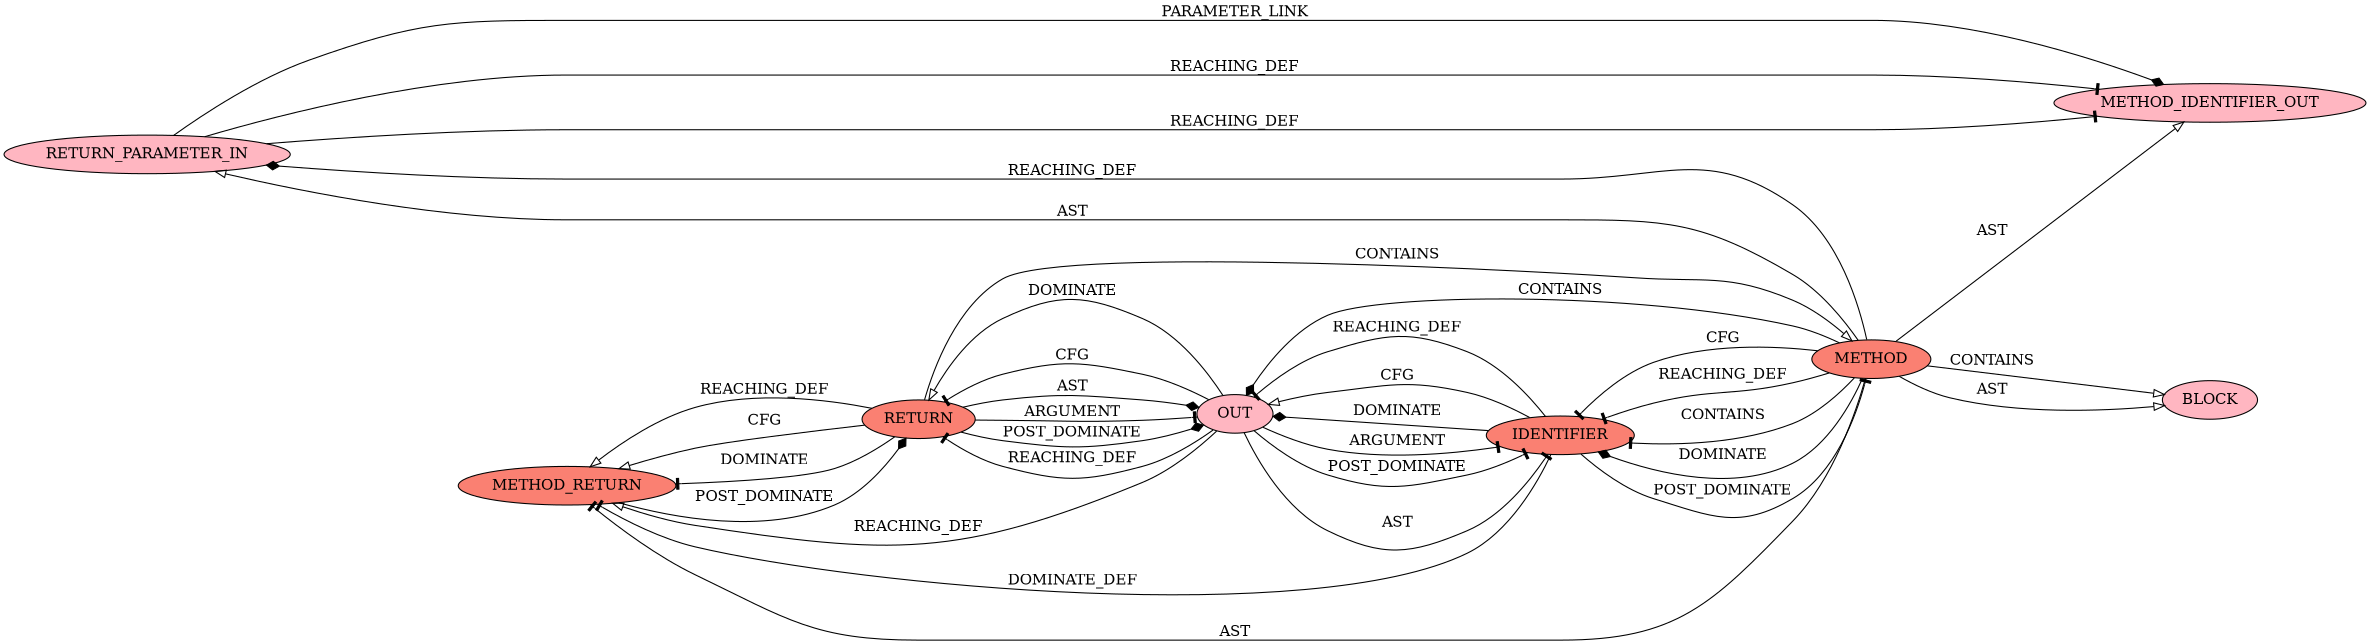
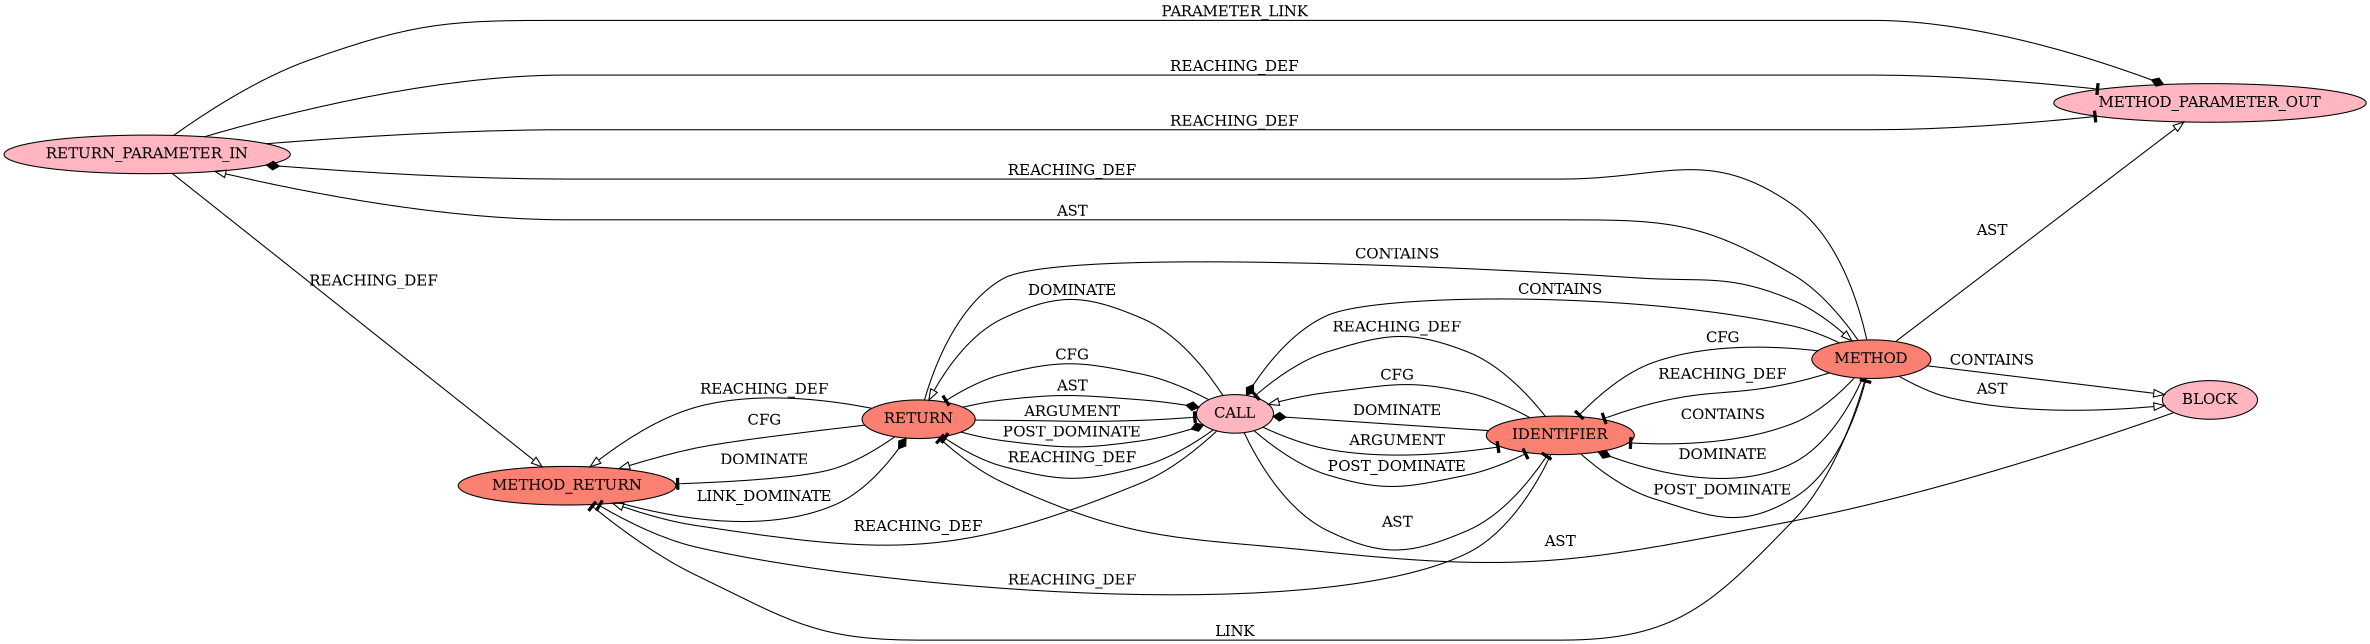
(2210, 103) -> (2210, 103)
none -> (353, 317)
(1235, 414) -> (1235, 414)
(765, 497) -> (765, 497)
none -> (1556, 560)
(1073, 581) -> (1073, 581)
(1235, 632) -> (1235, 632)
